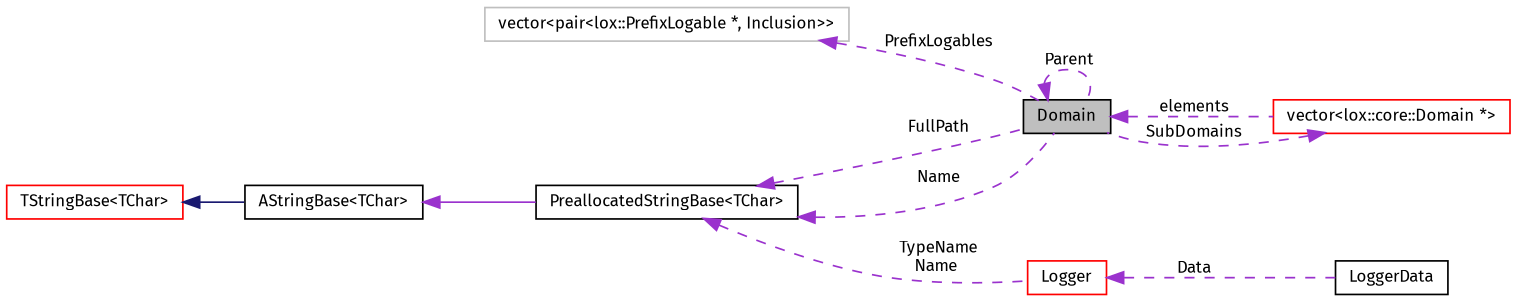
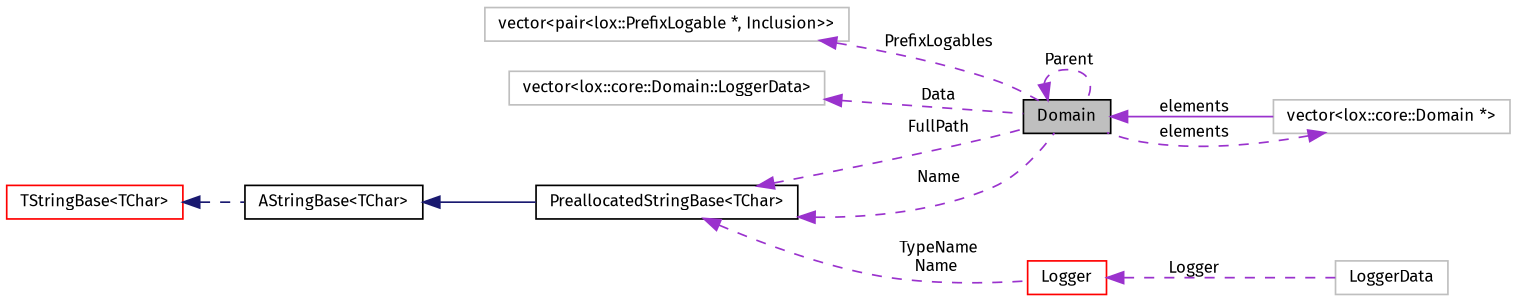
none -> (667, 88)
(1201, 117) -> (1201, 117)
(1392, 117) -> (1392, 117)
(1192, 133) -> (1192, 133)
(222, 202) -> (222, 202)
(488, 202) -> (488, 202)
(1192, 268) -> (1192, 268)
(1392, 278) -> (1392, 278)
